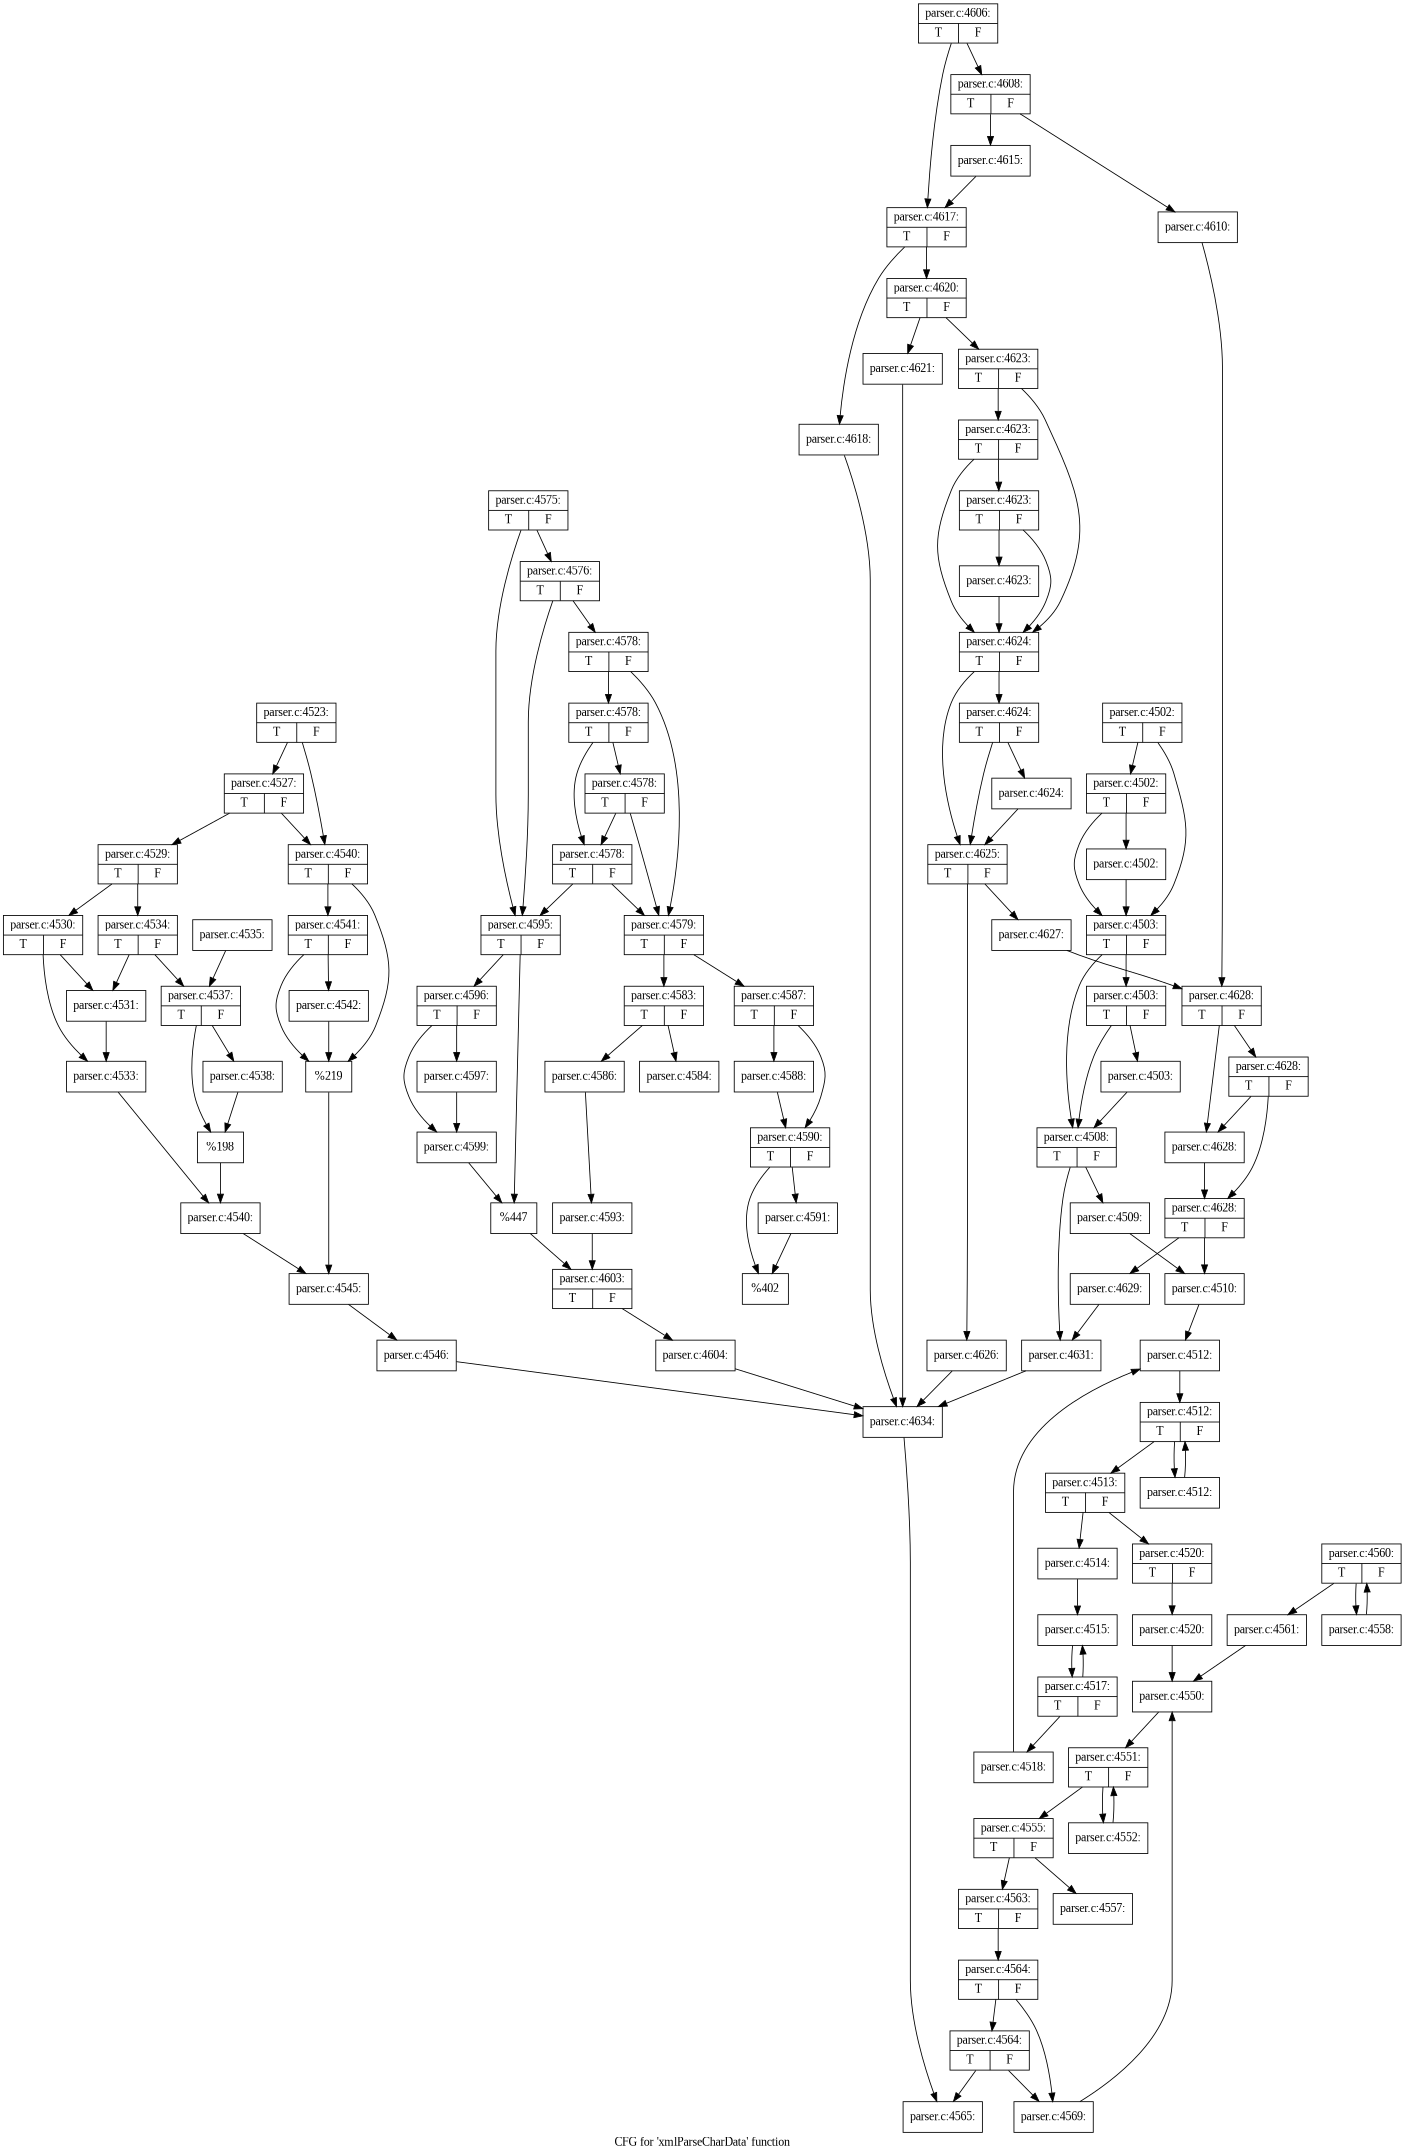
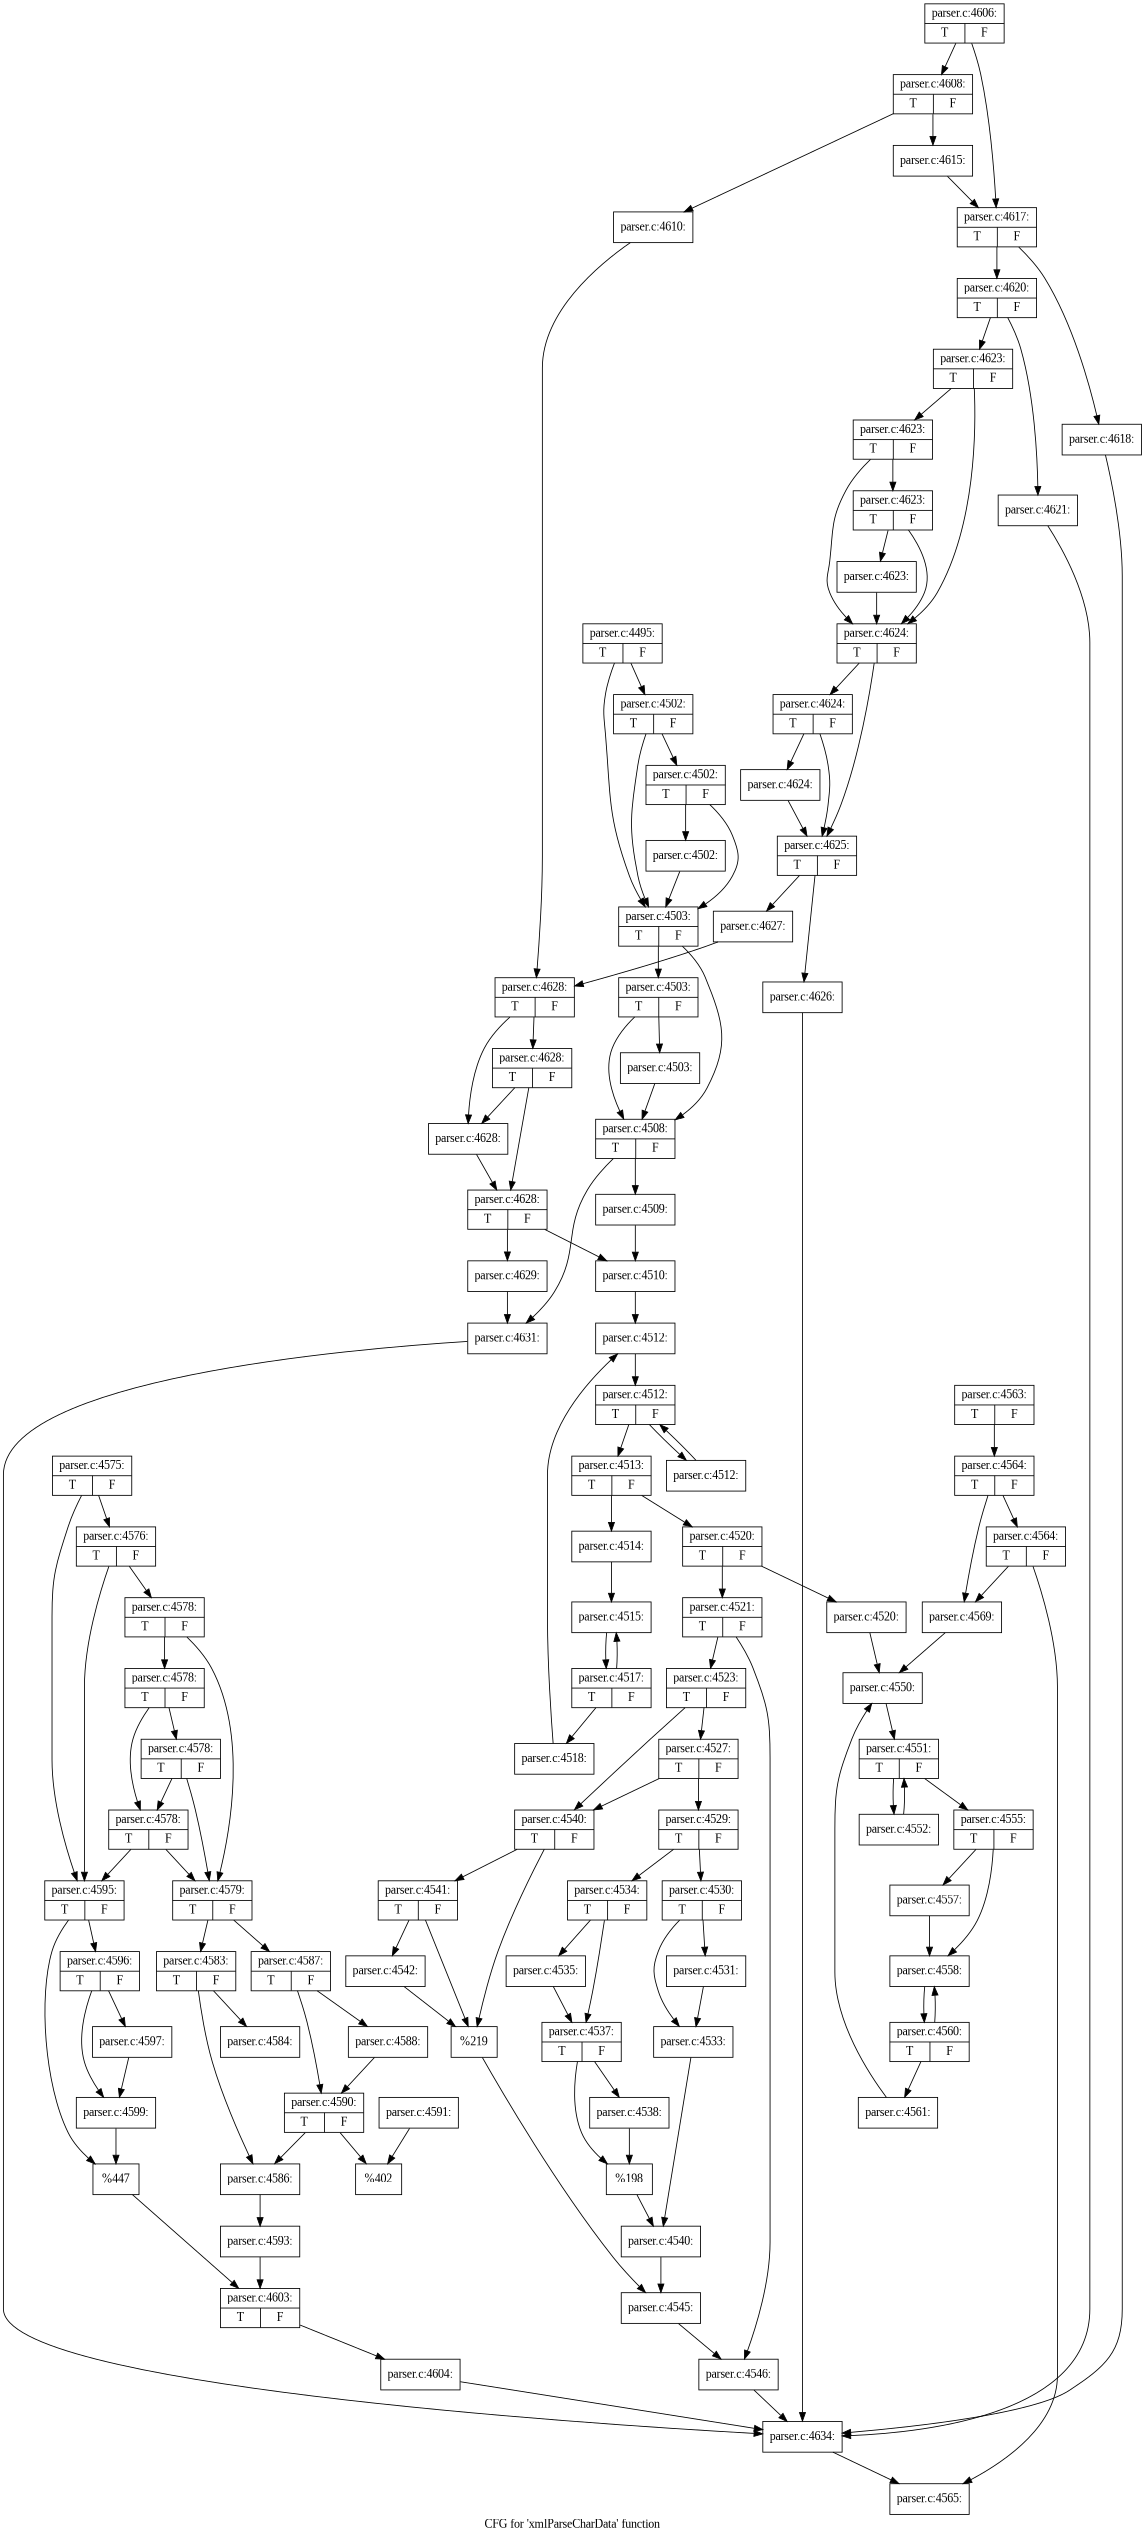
none -> (623, 643)
(123, 969) -> (577, 1935)
(794, 1181) -> (293, 2145)
none -> (722, 1617)
(1007, 1869) -> (984, 1904)
none -> (930, 1932)
